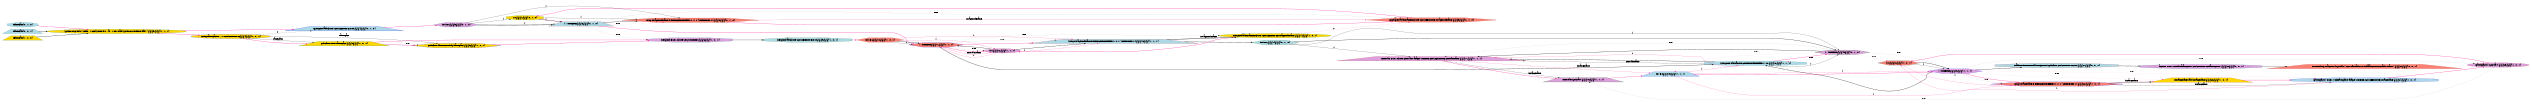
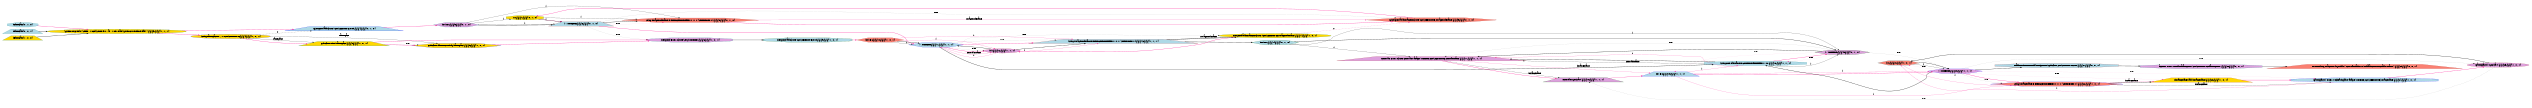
(936, 45) -> (936, 45)
(2201, 55) -> (2201, 55)
(1870, 58) -> (1924, 68)
